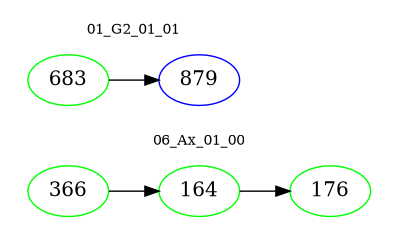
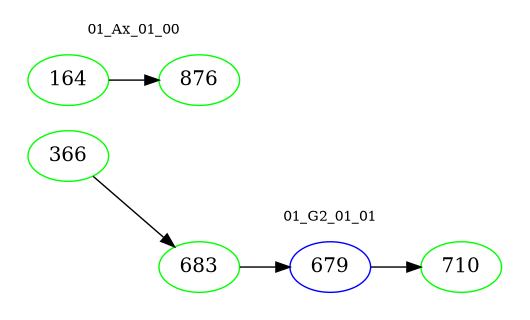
(199, 80) -> (330, 267)
(199, 141) -> (134, 30)
(127, 191) -> (128, 207)
(330, 191) -> (199, 80)
none -> (461, 267)
